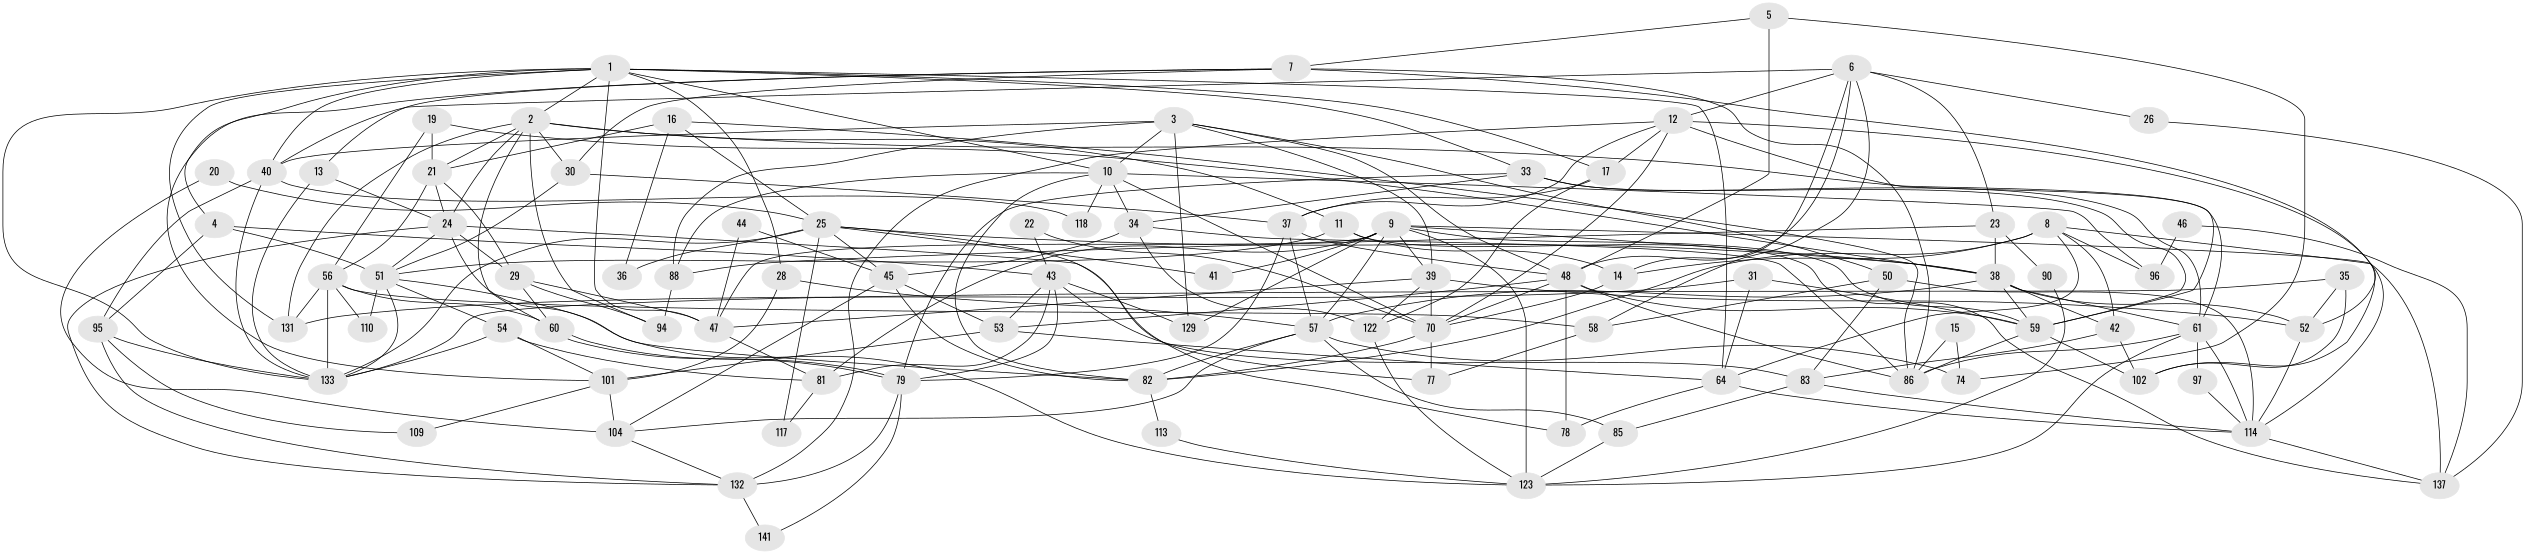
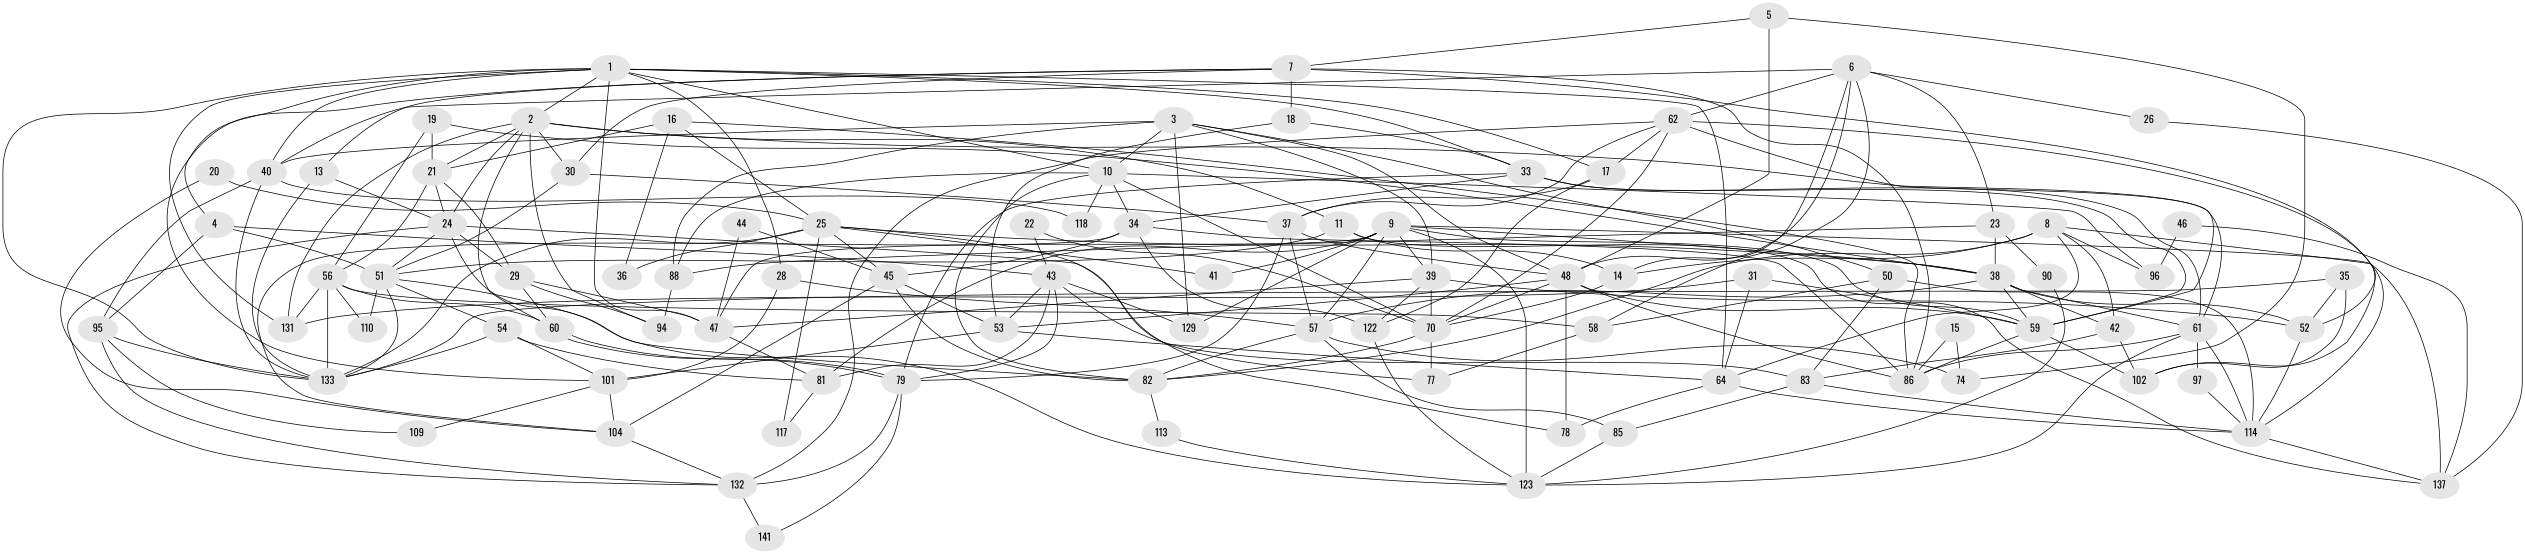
none -> (1291, 120)
(1673, 120) -> (1673, 120)
(974, 418) -> (383, 250)
